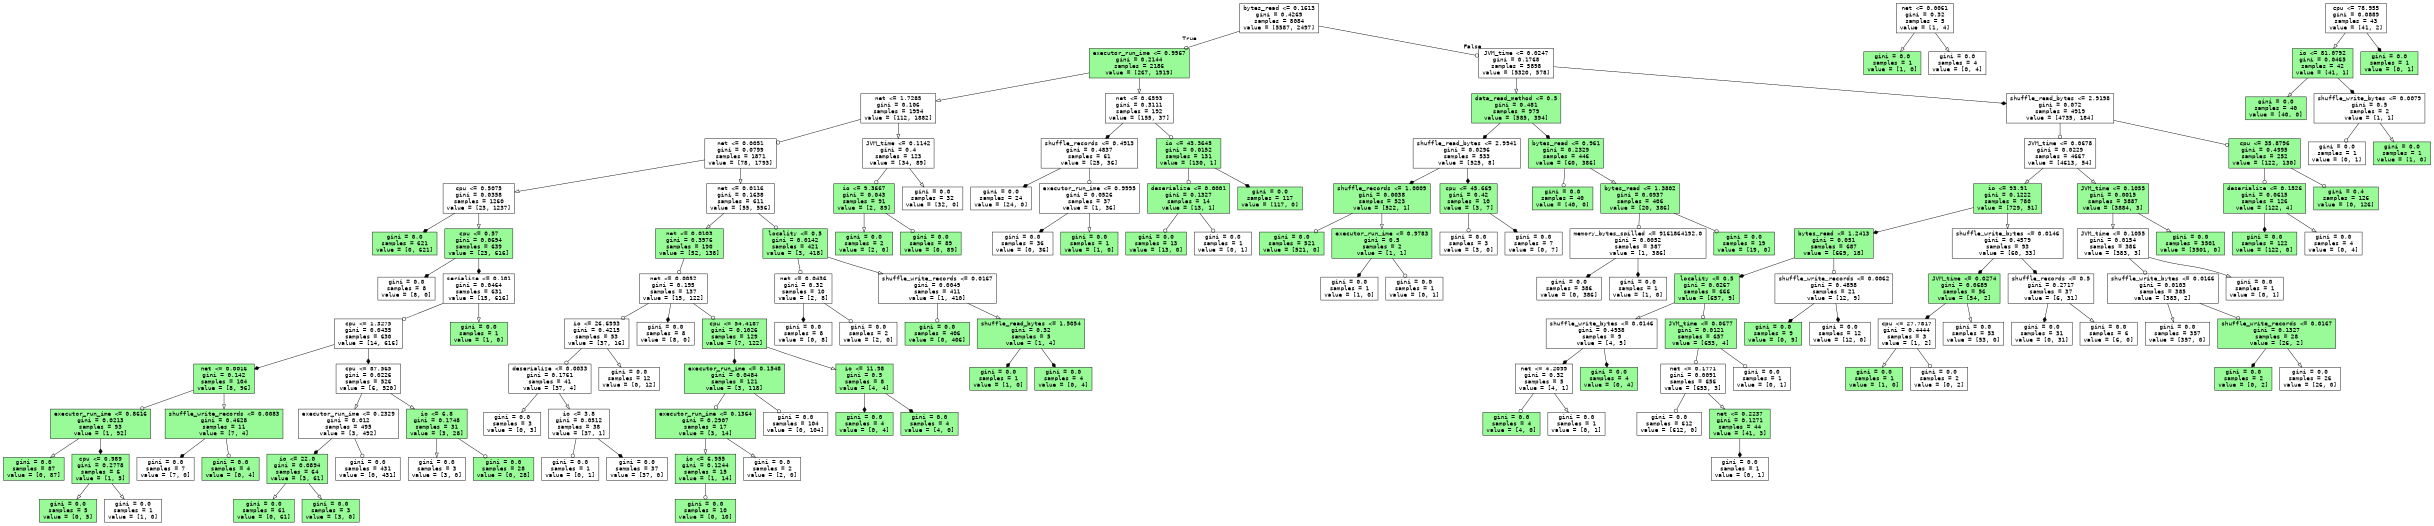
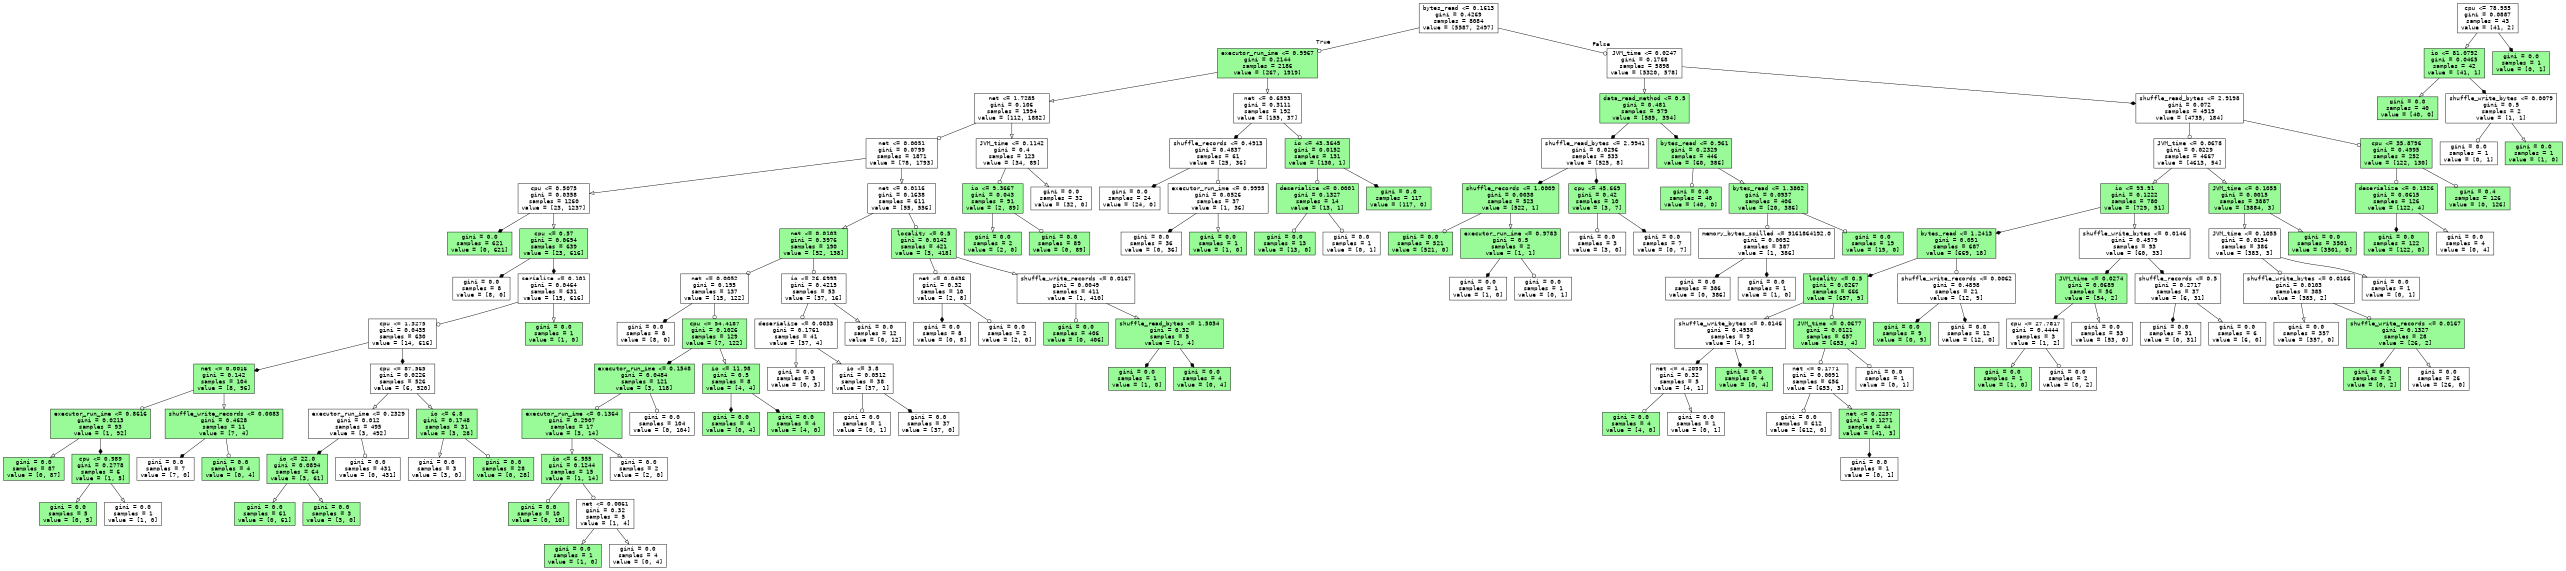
(2356, 18) -> (2488, 18)
(637, 310) -> (814, 264)
none -> (588, 490)
